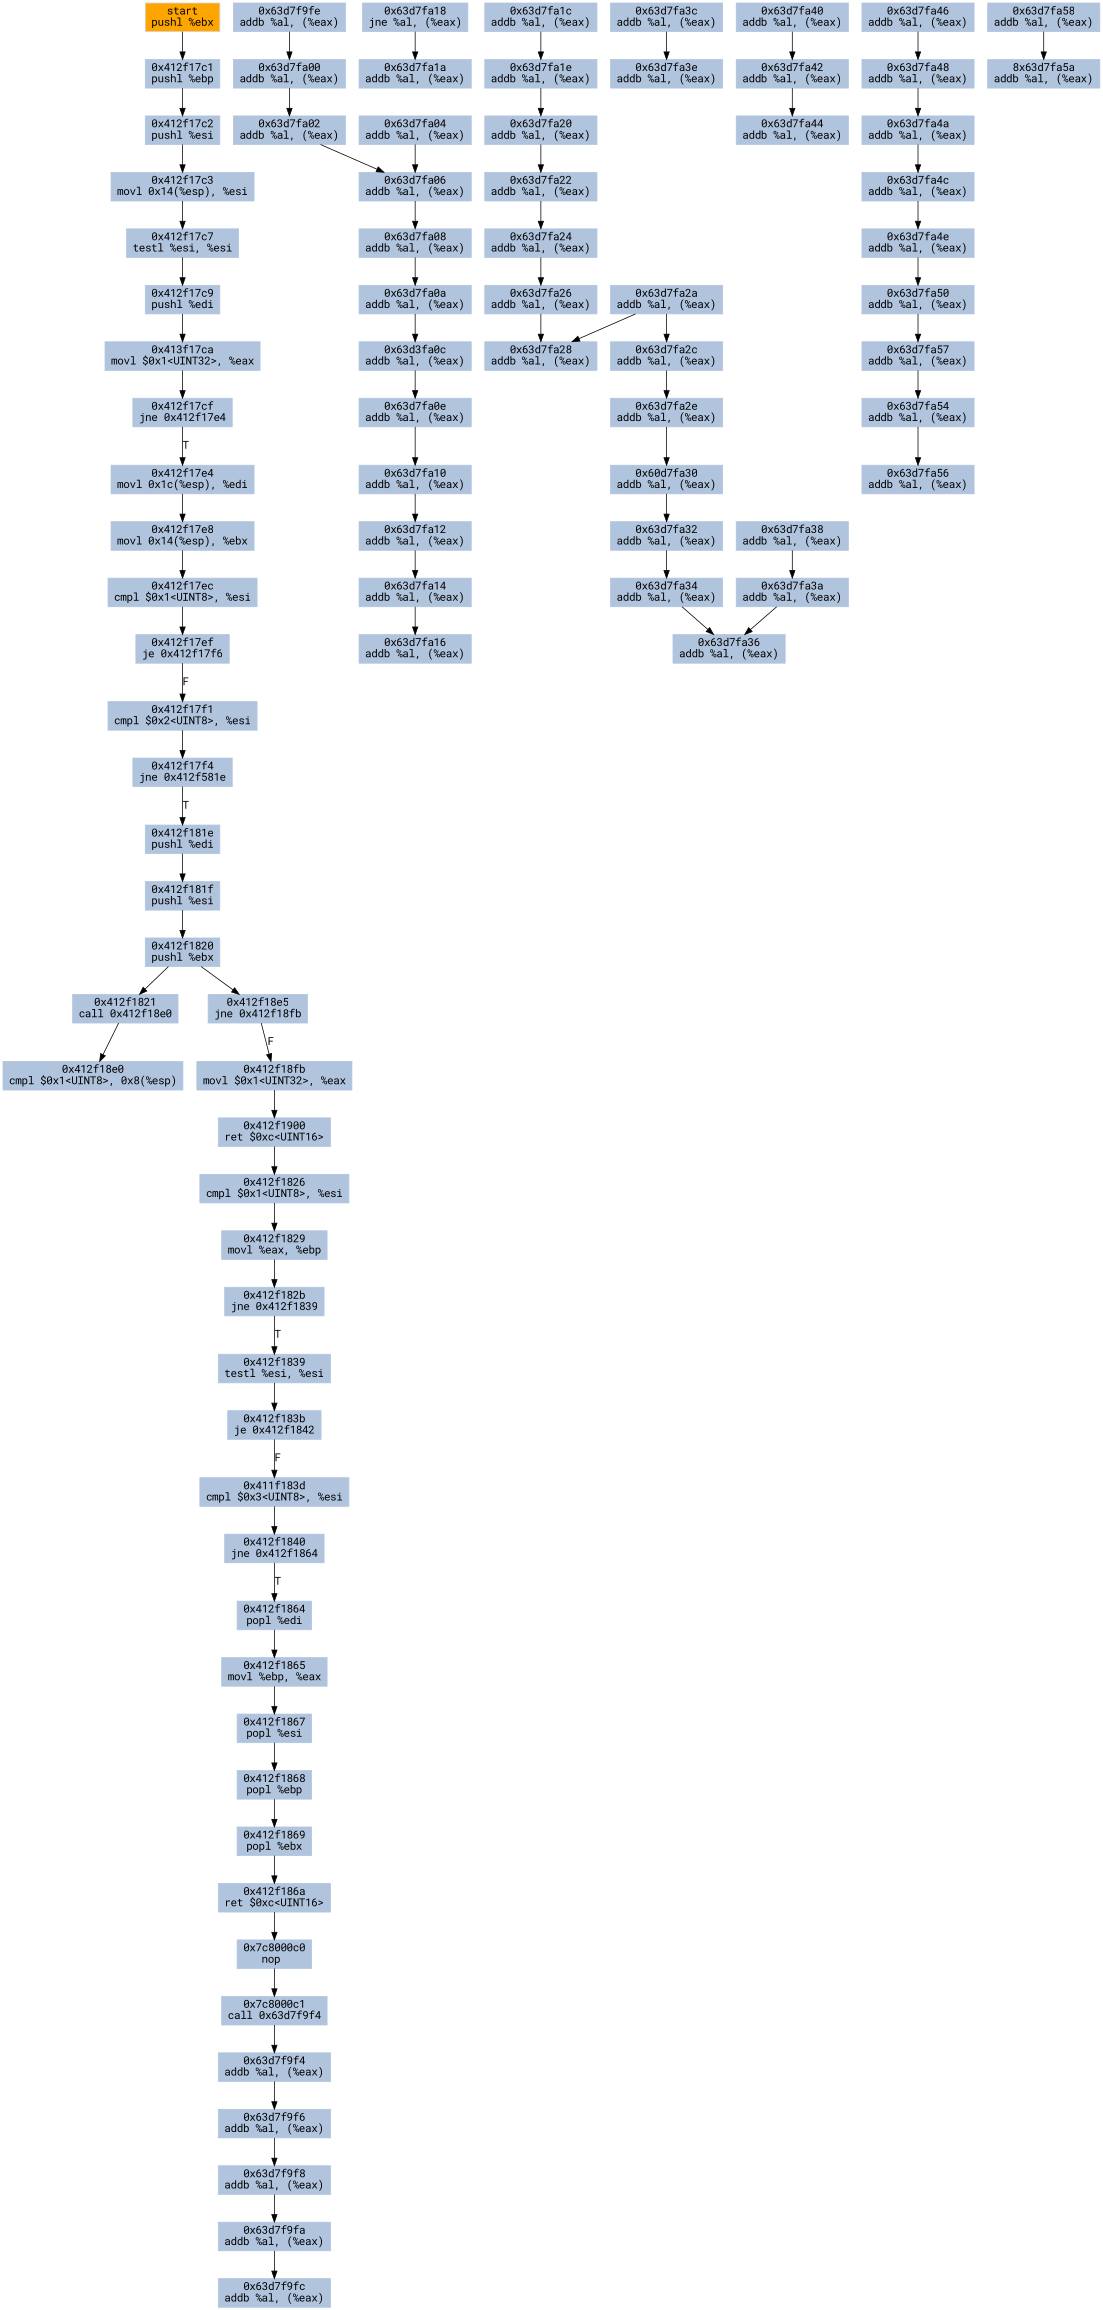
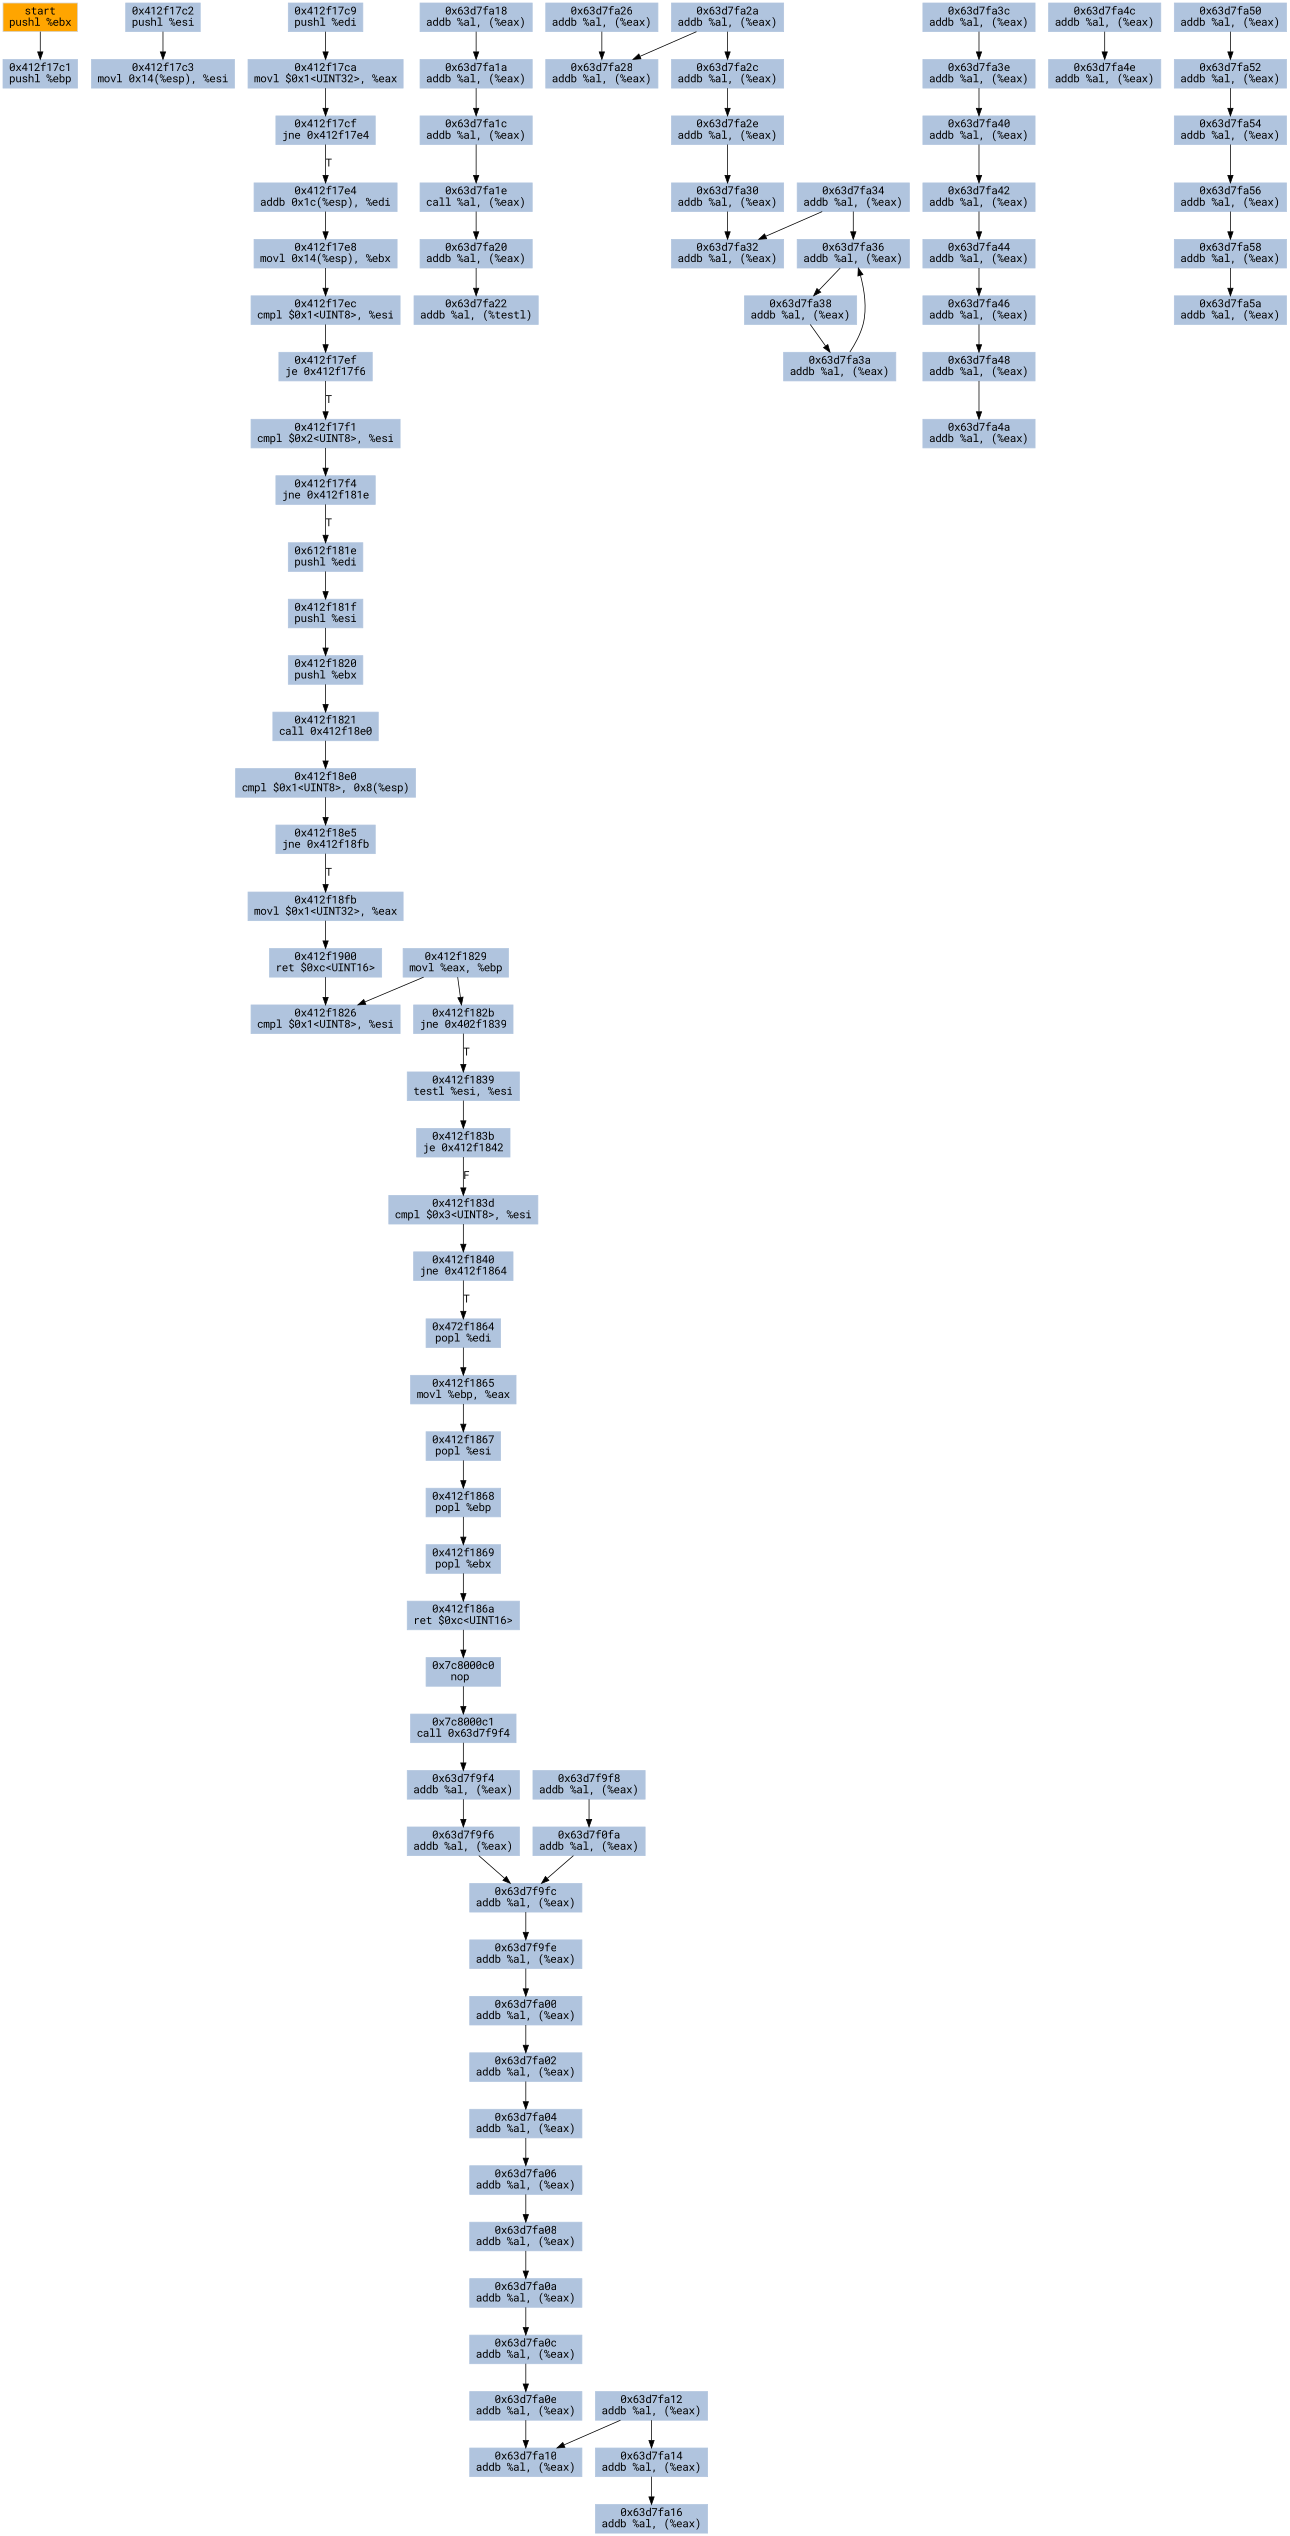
(415, 17) -> (476, 17)
(541, 74) -> (476, 197)
(1044, 74) -> (1230, 310)
(183, 98) -> none
none -> (476, 98)
none -> (979, 98)
(918, 155) -> none
(349, 157) -> (526, 2092)
(541, 187) -> (476, 310)
none -> (1230, 222)
(183, 243) -> none
(541, 243) -> none
(918, 268) -> none
none -> (979, 278)
none -> (830, 279)
(183, 356) -> (326, 74)
(415, 356) -> (526, 2349)
(918, 356) -> (1230, 74)
(183, 480) -> (326, 197)
(667, 480) -> (728, 197)
(415, 504) -> (592, 2433)
(667, 560) -> (794, 224)
(186, 682) -> (329, 400)
(183, 772) -> (326, 490)
(183, 839) -> (326, 557)
(217, 978) -> (326, 807)
(271, 1042) -> (329, 873)
(274, 1213) -> (394, 990)
(274, 1302) -> (463, 1019)
(274, 1492) -> (463, 1210)
(274, 1615) -> (463, 1333)
none -> (526, 1922)
(274, 2148) -> (492, 1867)
(274, 2237) -> (589, 1841)
